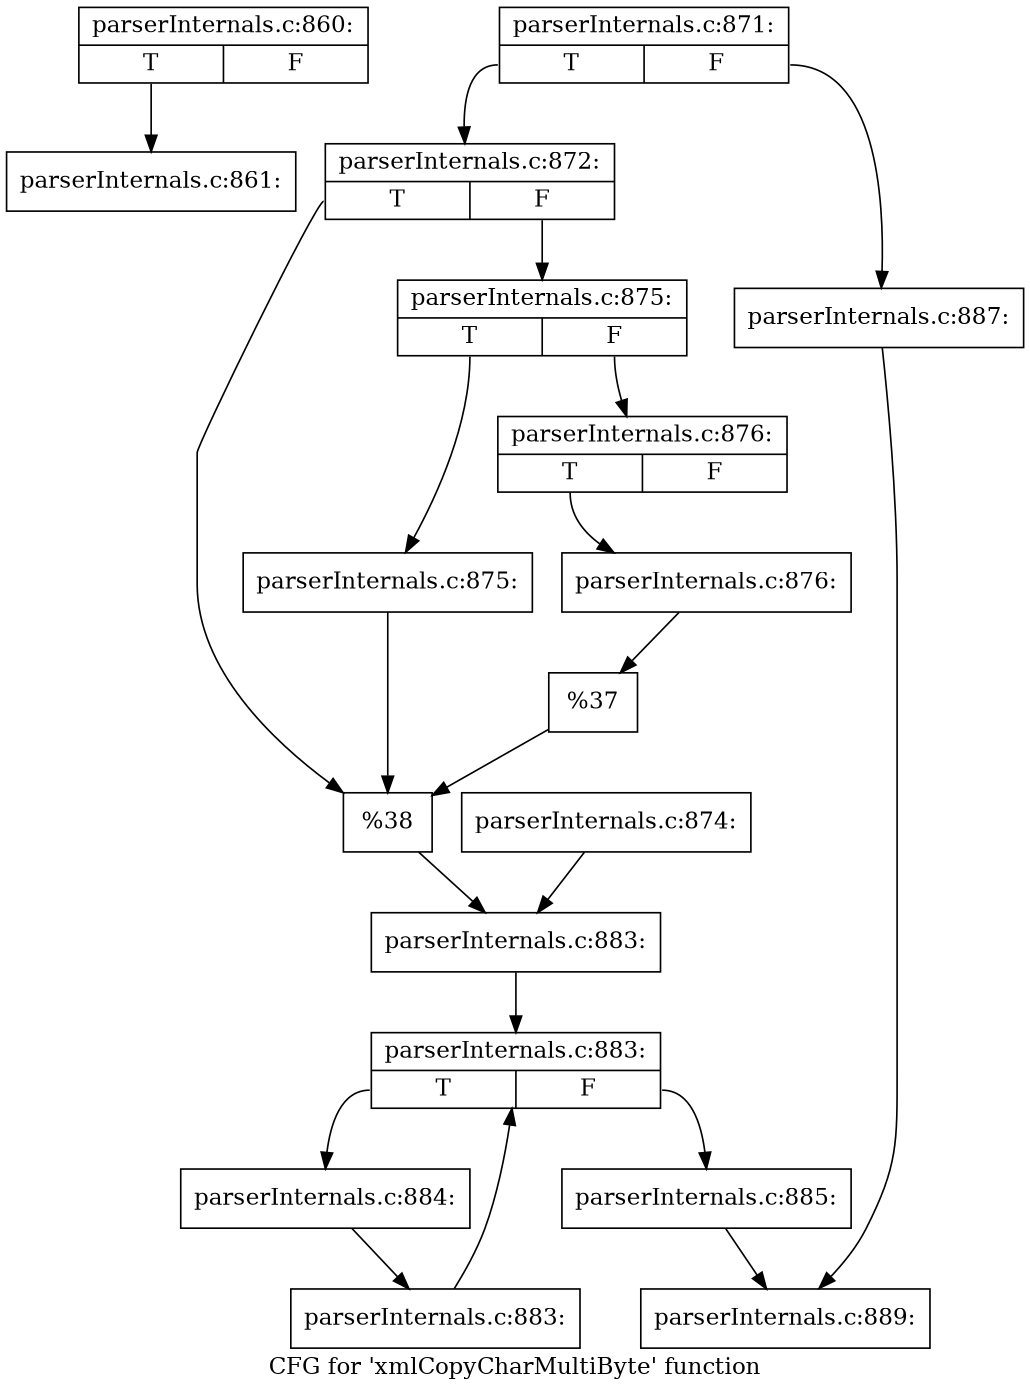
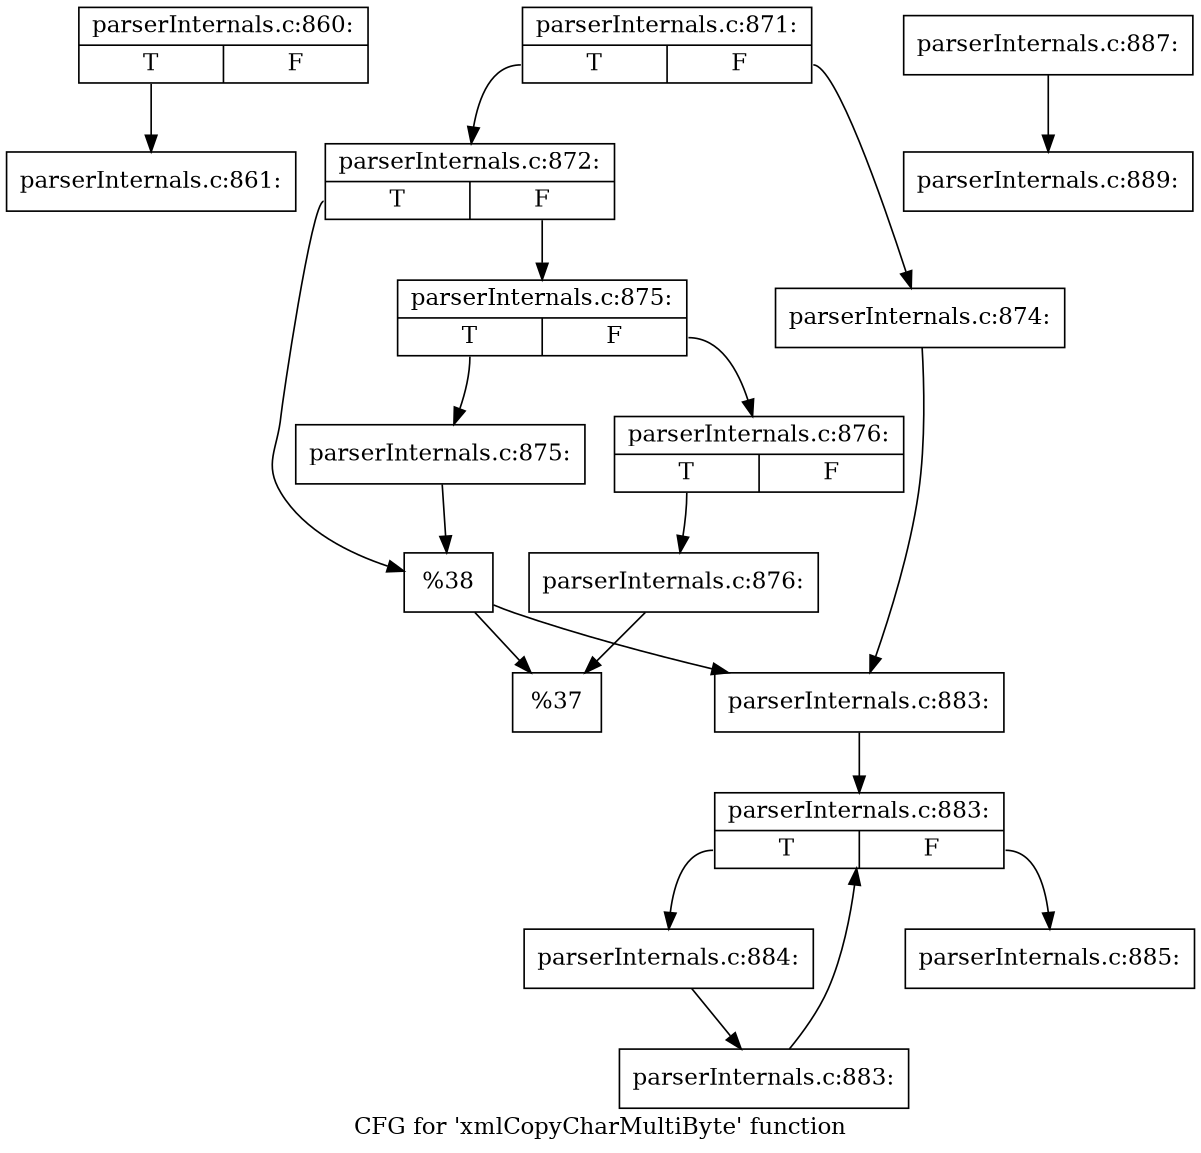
(871, 147) -> (868, 164)
(498, 758) -> (497, 636)
(741, 1252) -> none
